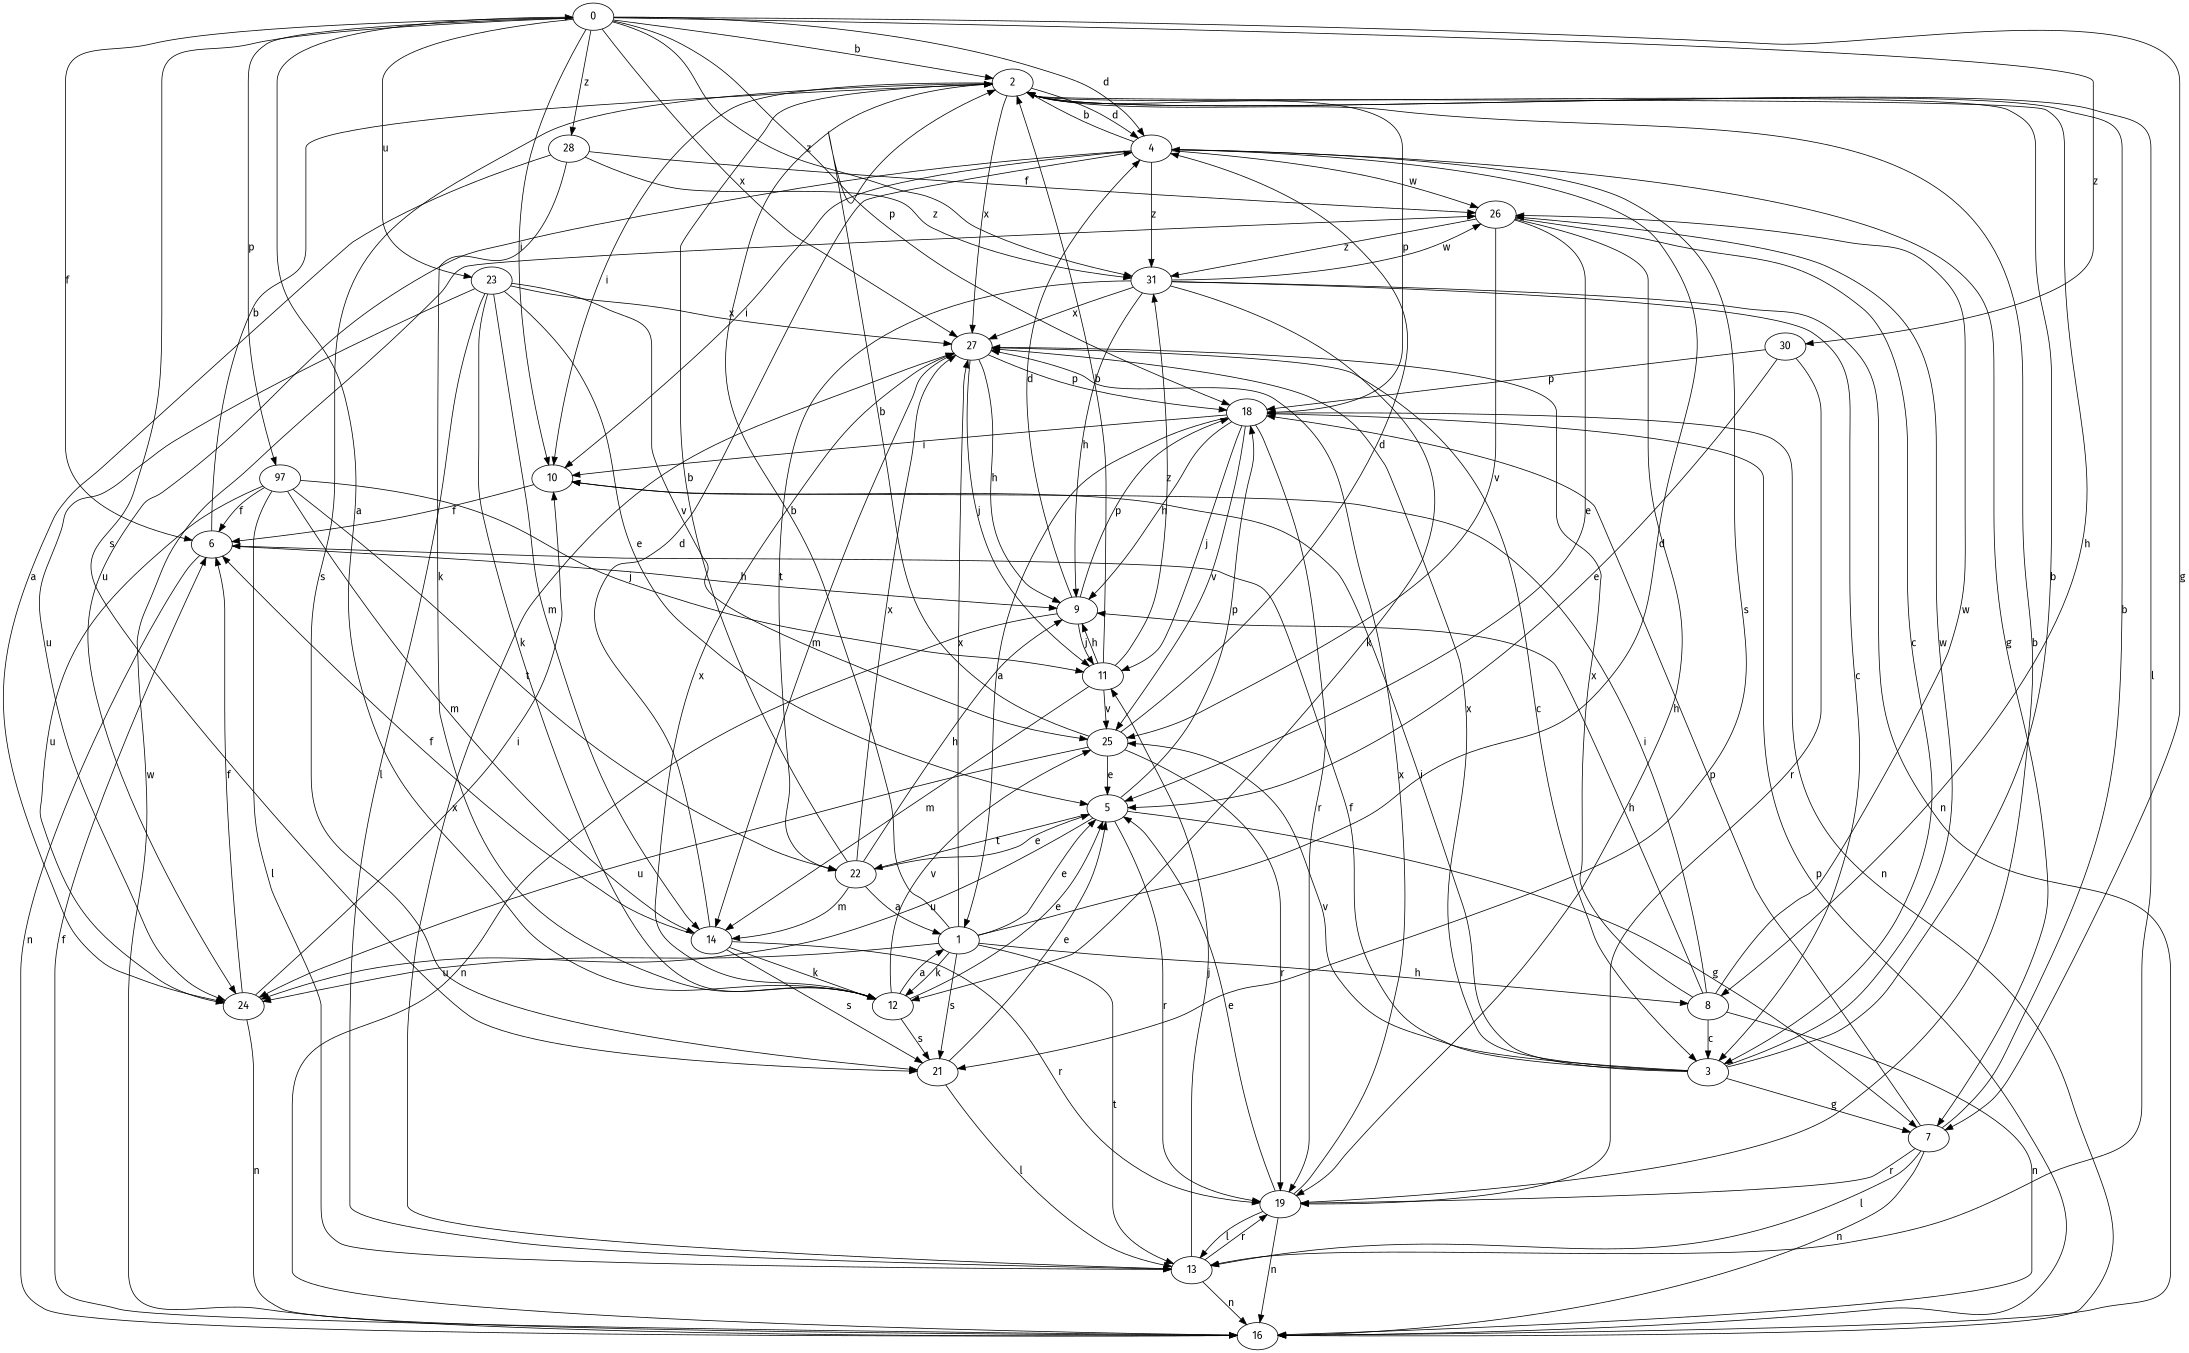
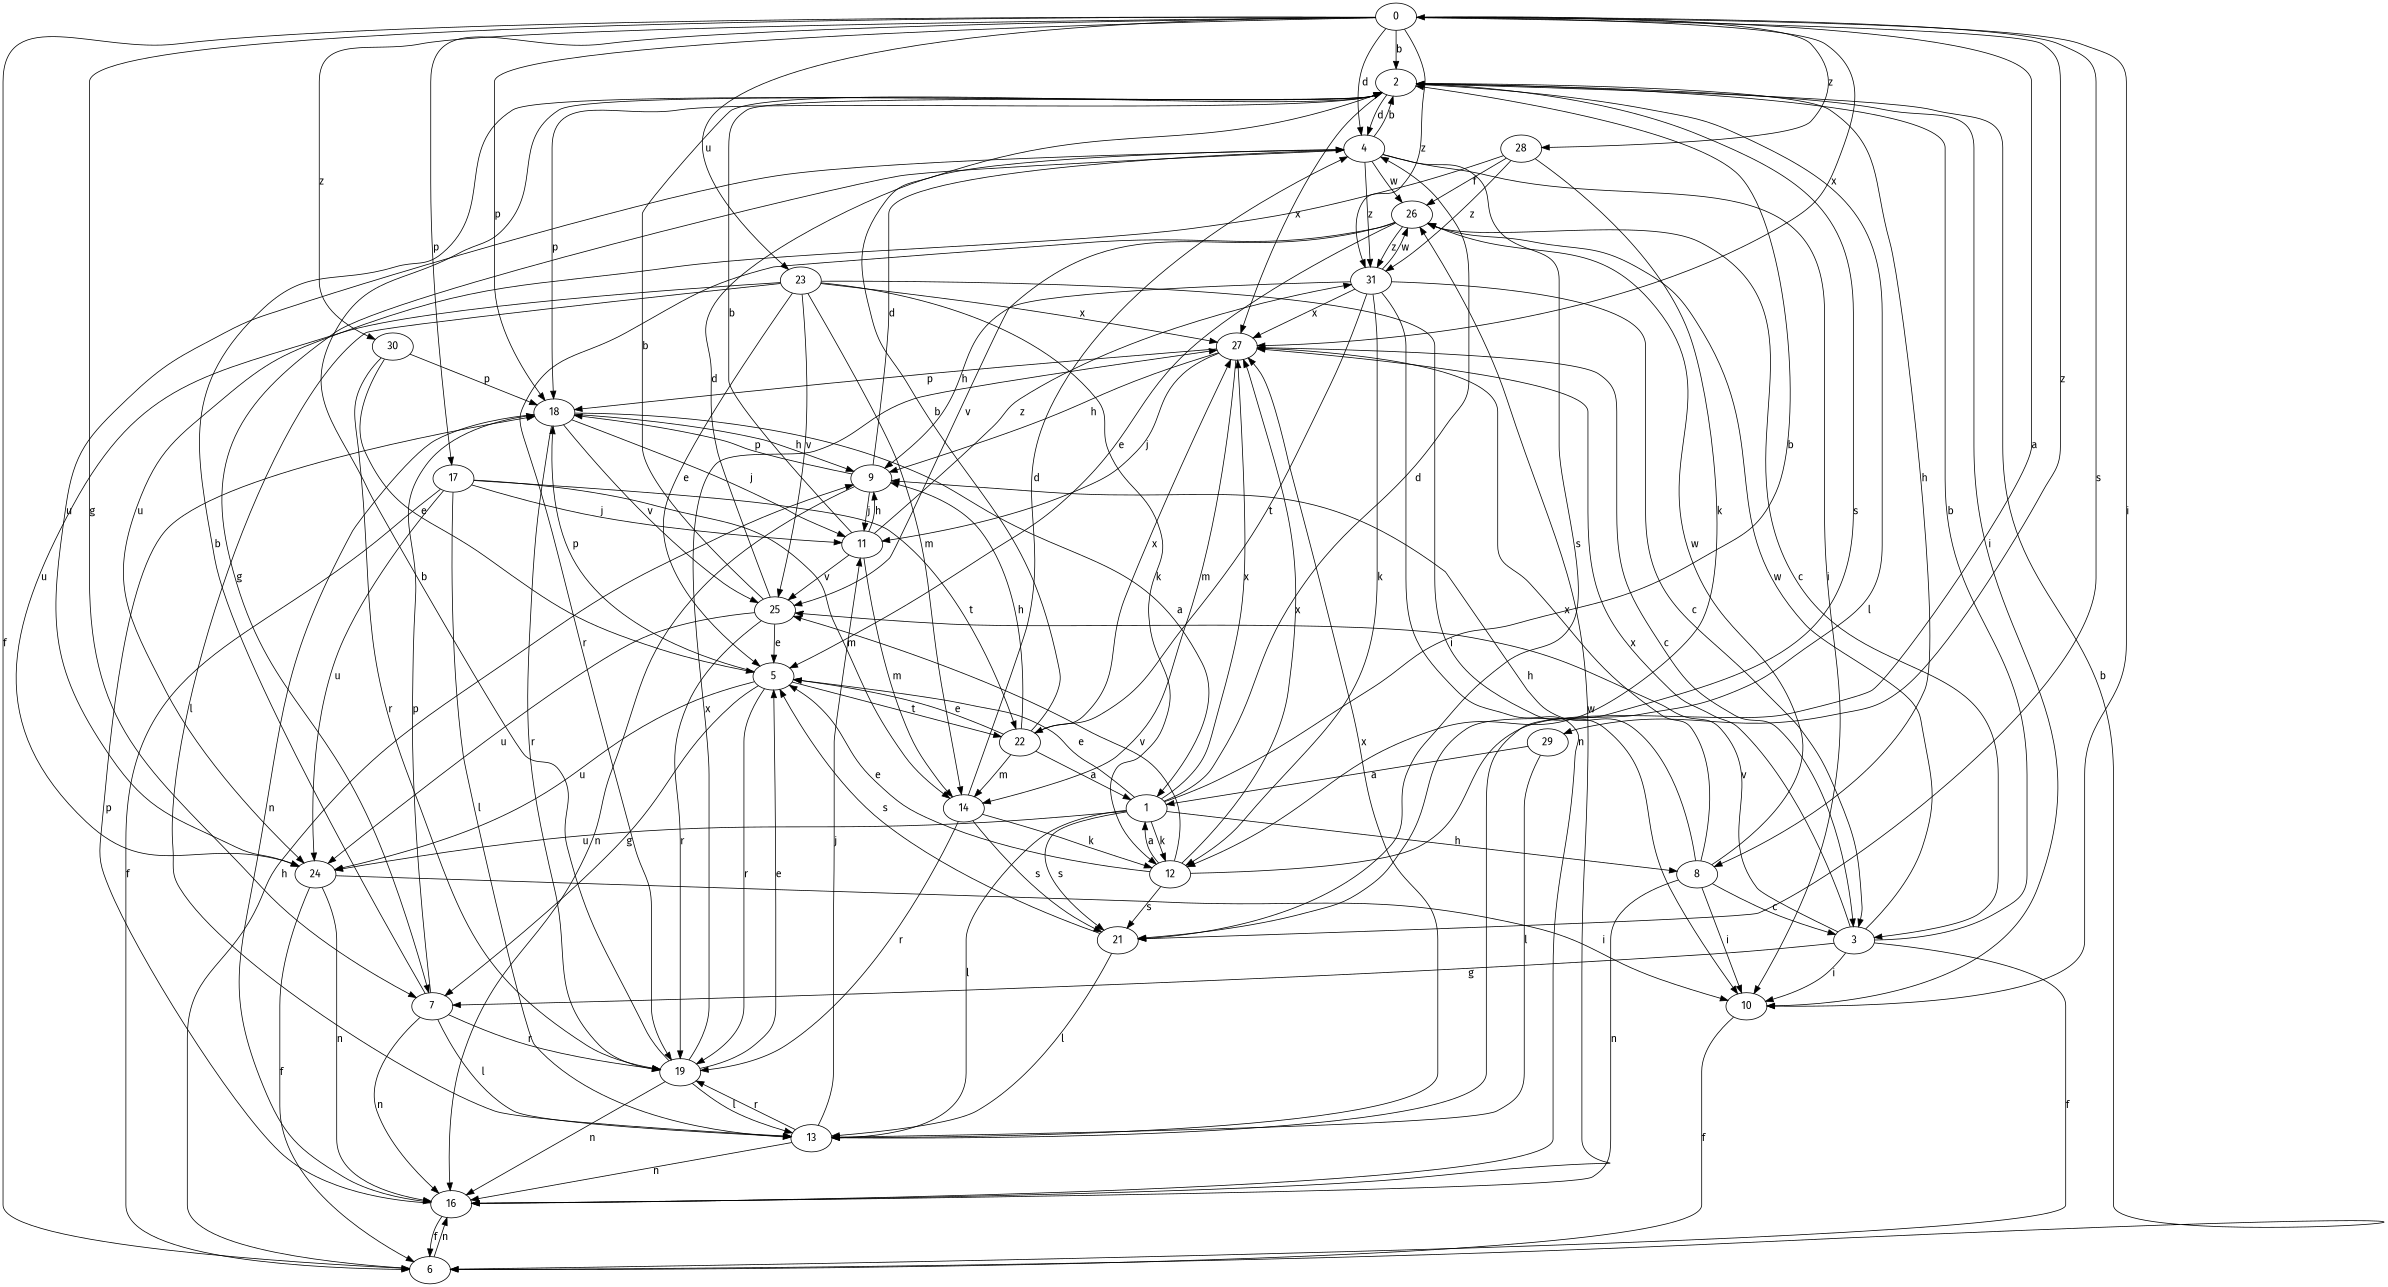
(903, 443) -> (1435, 424)
(280, 479) -> (453, 479)
(34, 577) -> (141, 511)
(1677, 709) -> (585, 643)
none -> (1548, 742)
(445, 769) -> none
(1067, 940) -> (885, 808)
(1115, 1105) -> (968, 973)
